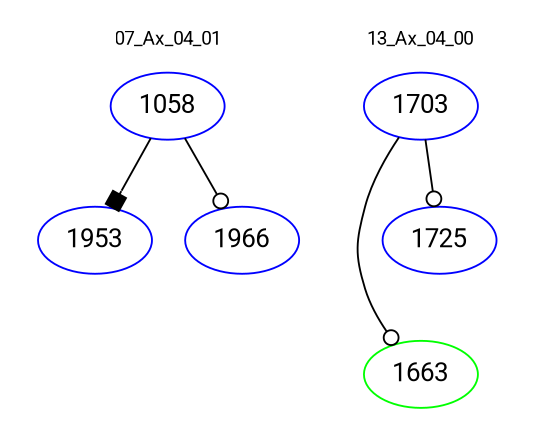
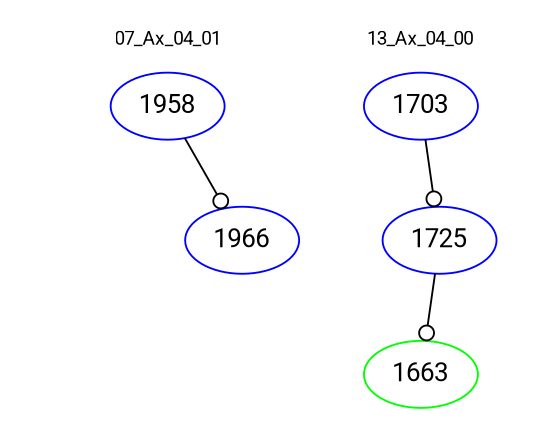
(168, 106) -> (168, 106)
(359, 233) -> (431, 299)
(95, 240) -> none
